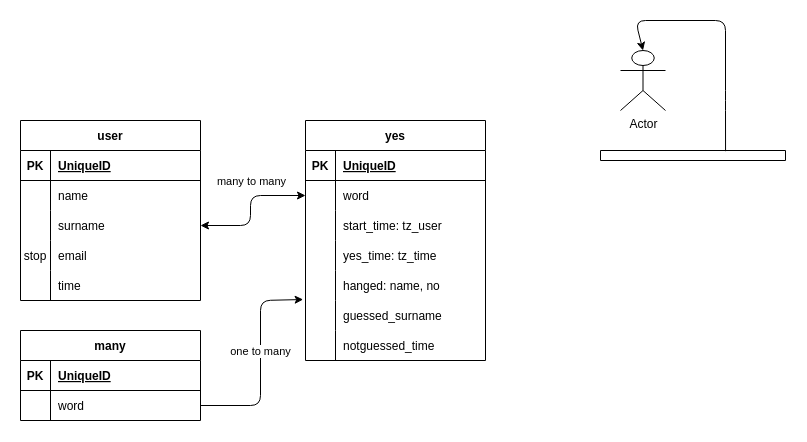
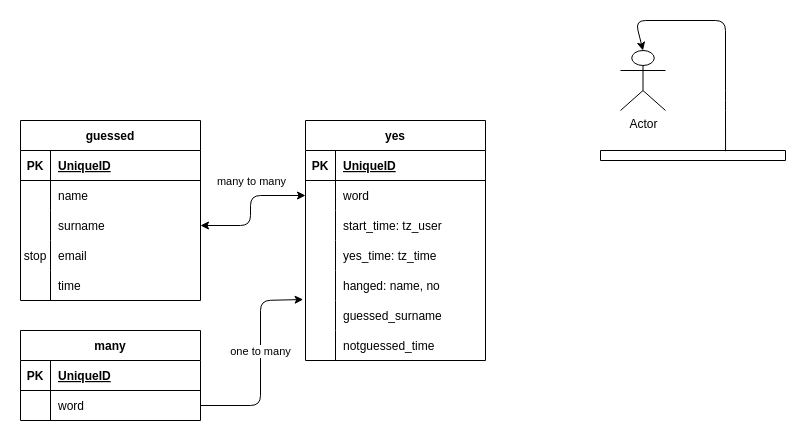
(110, 136) -> (110, 136)
